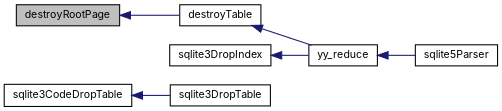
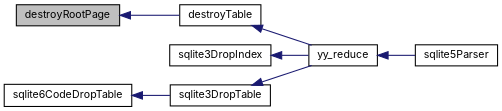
none -> (287, 74)
(68, 95) -> (68, 95)
